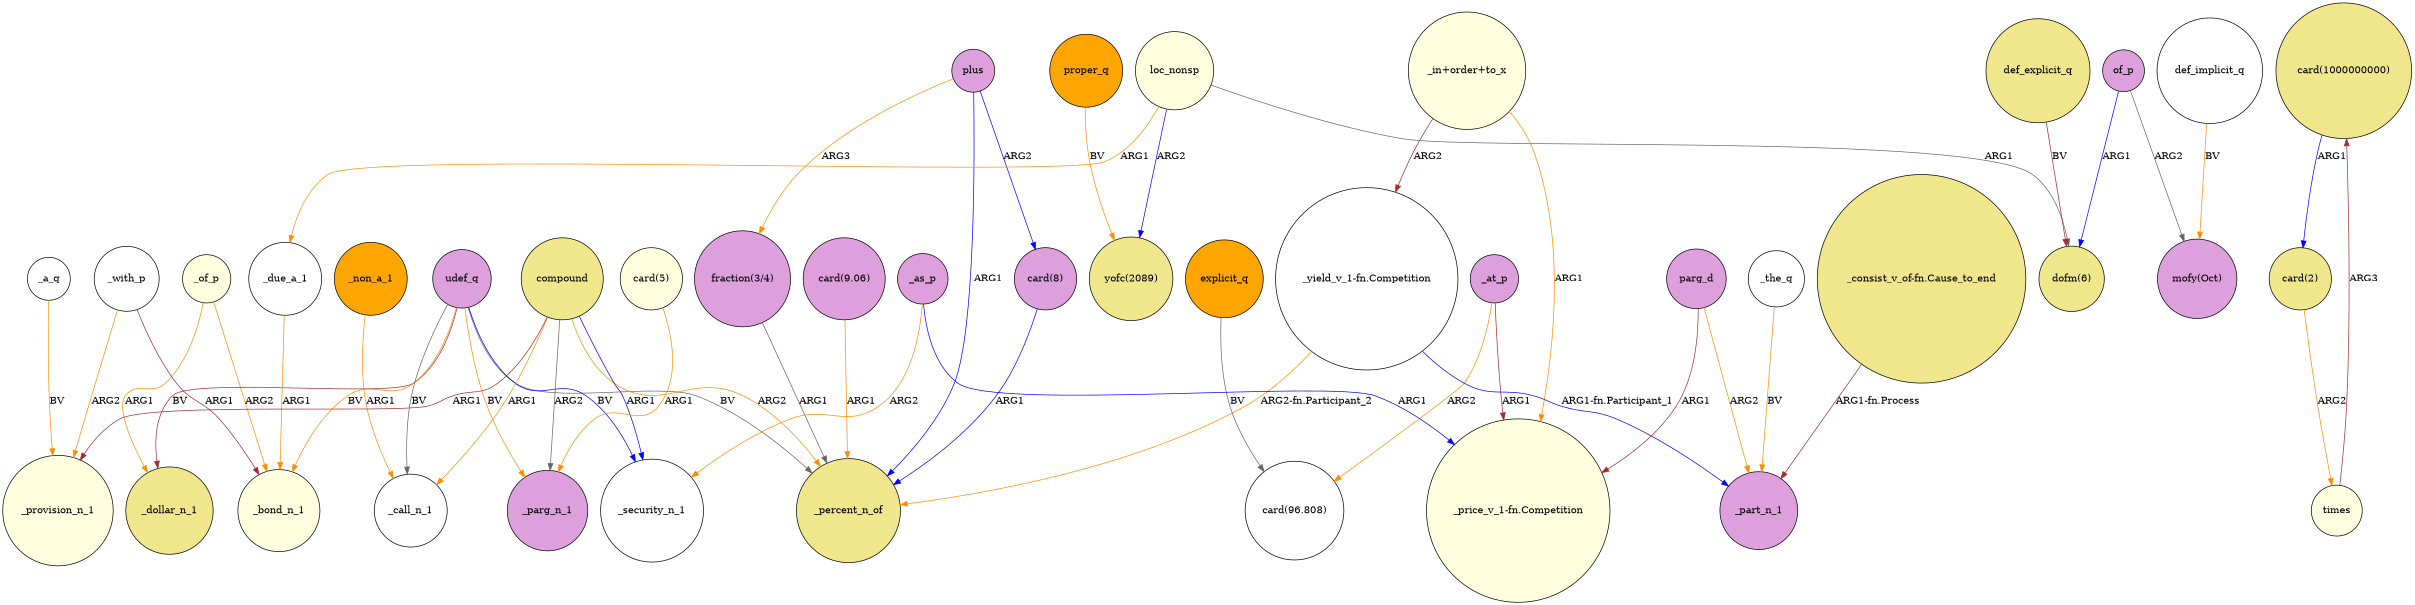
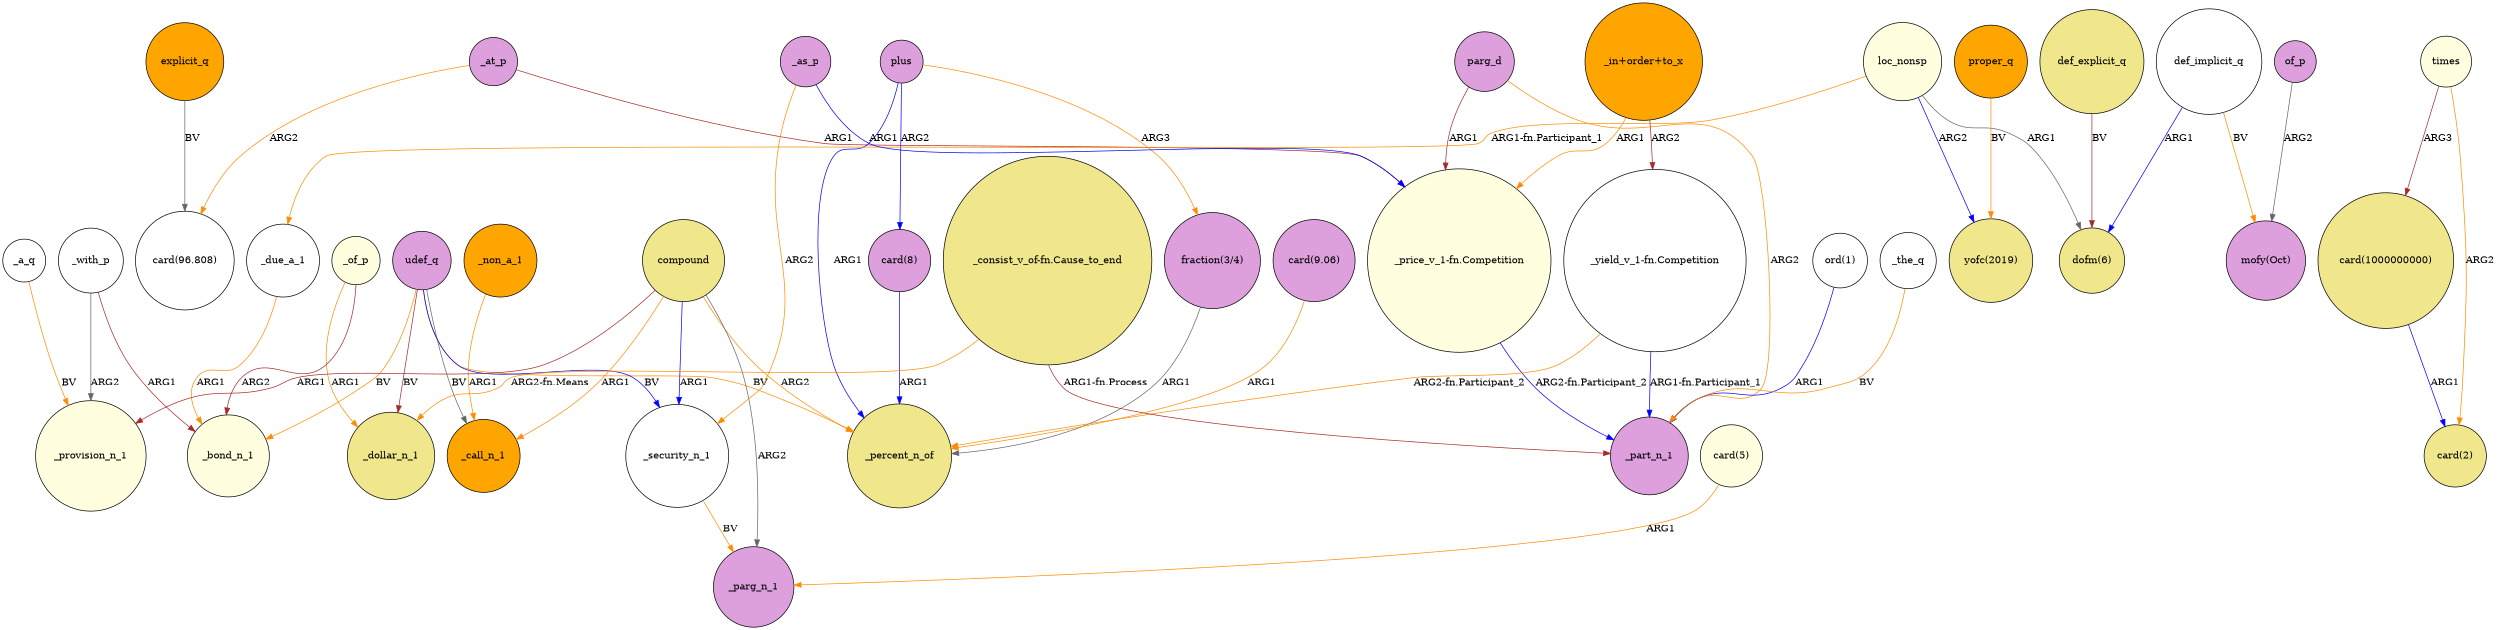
(1467, 71) -> (1644, 62)
(1135, 157) -> (1547, 138)
(2100, 166) -> (2147, 167)
none -> (1840, 261)
(1131, 279) -> (1991, 261)
none -> (699, 372)
(96, 380) -> (91, 343)
(239, 383) -> (320, 369)
(606, 392) -> (590, 376)
(2316, 394) -> (2466, 252)
(484, 397) -> (717, 523)
none -> (1547, 398)
(411, 511) -> (484, 456)
